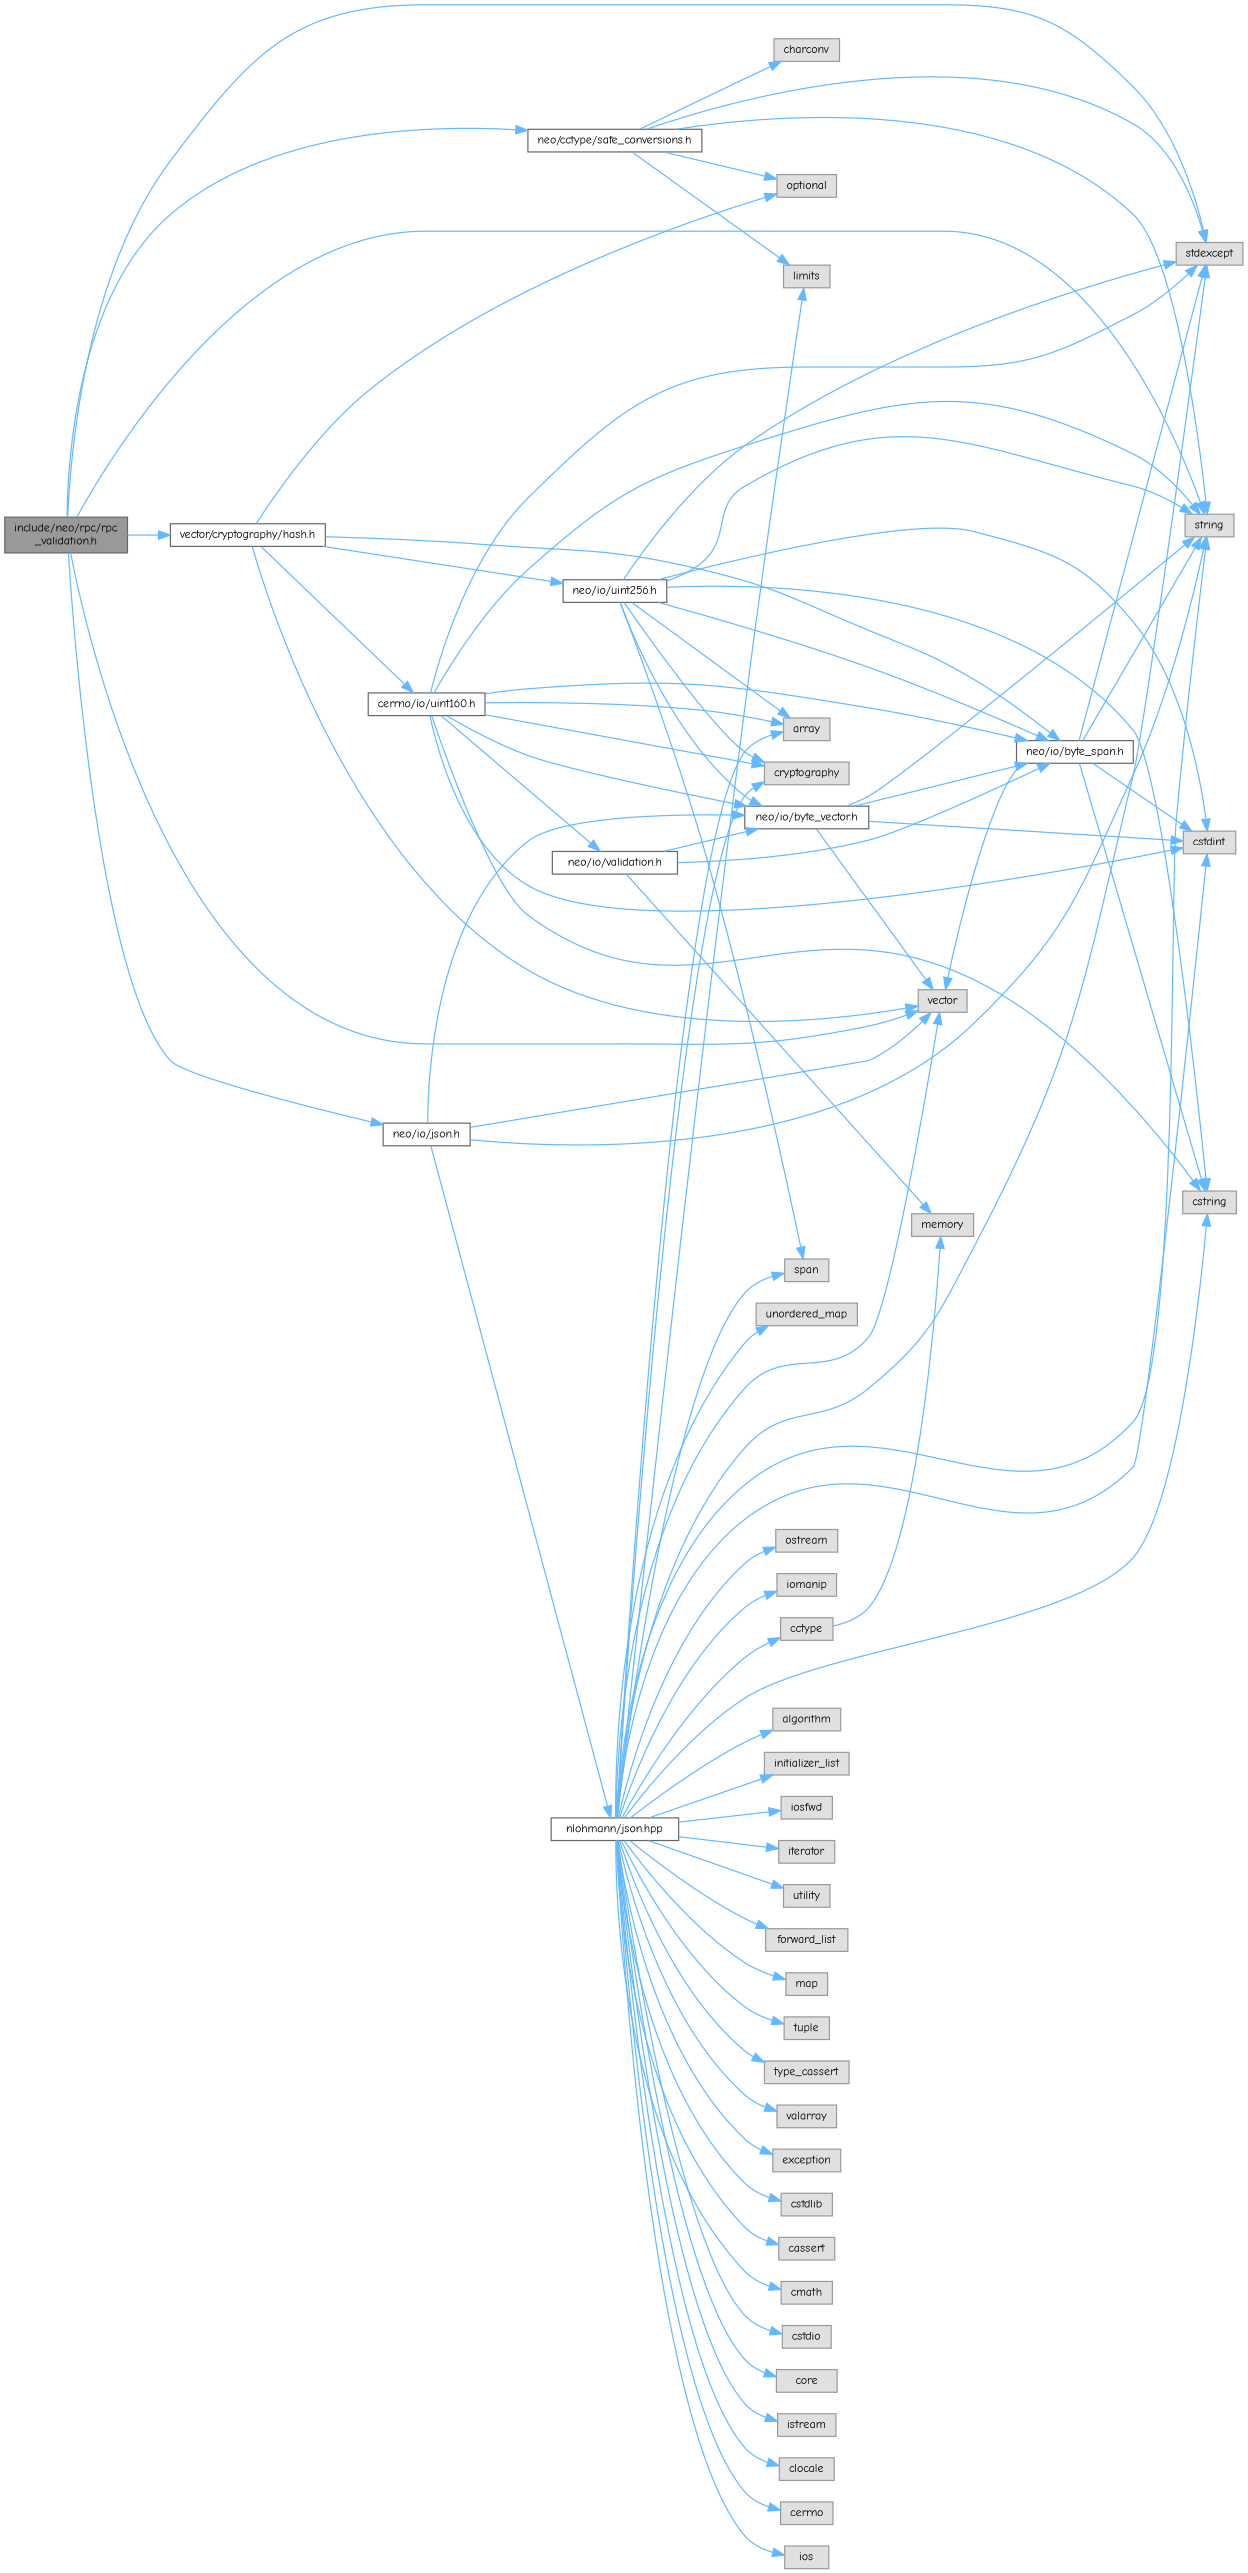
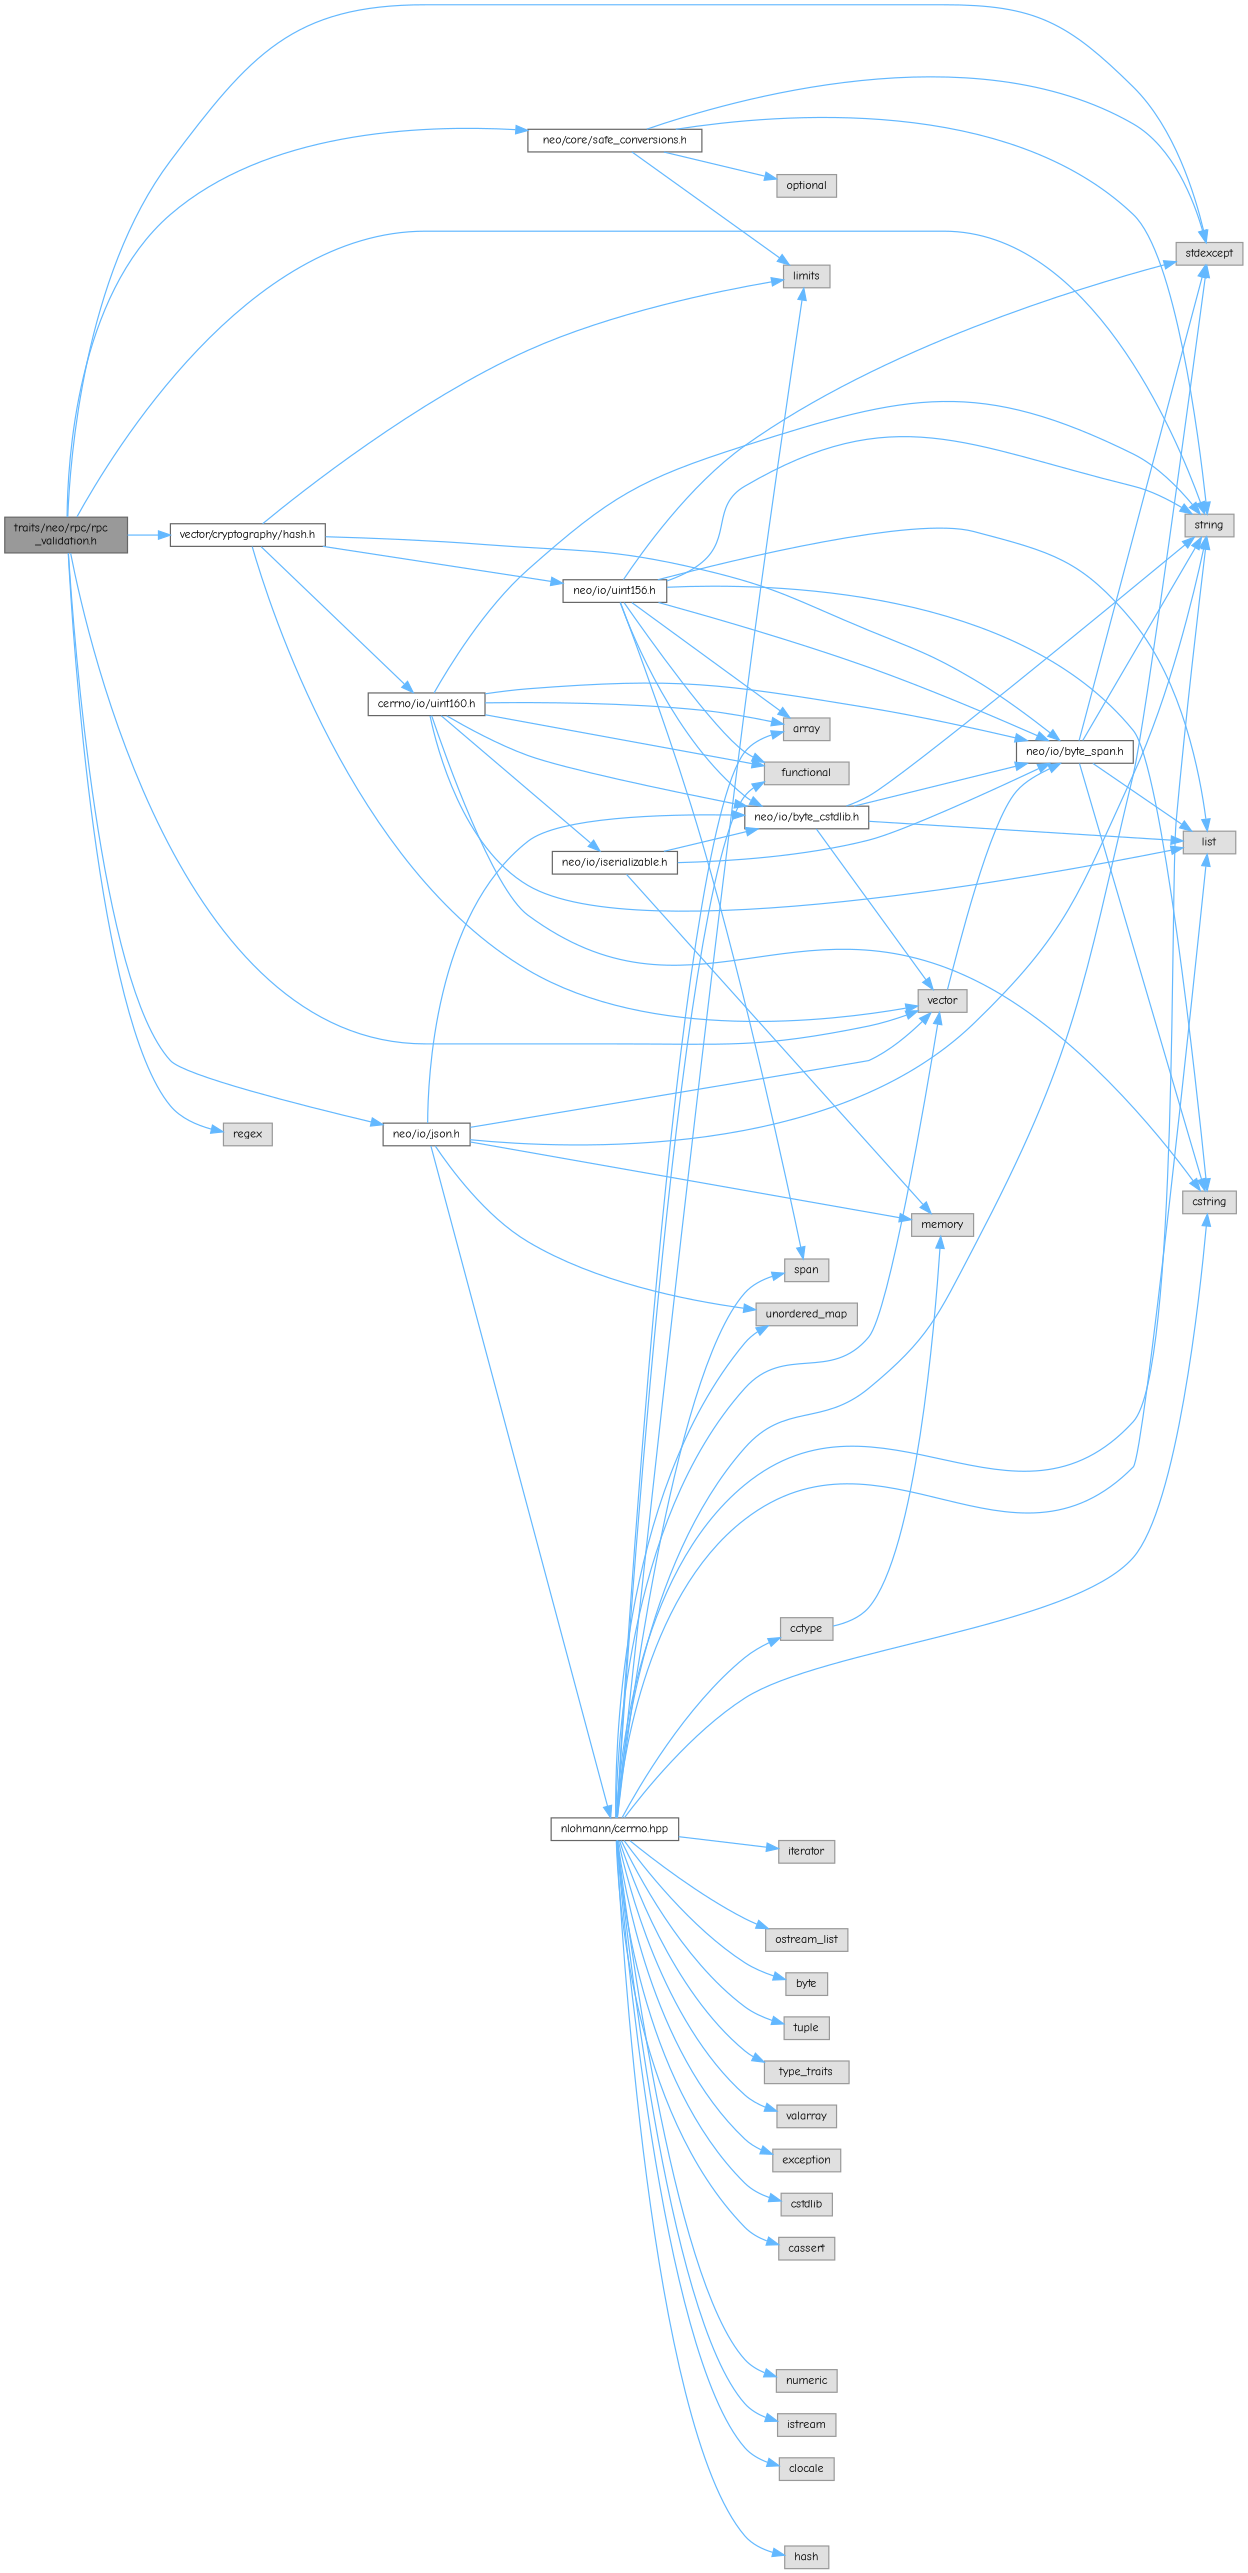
(807, 50) -> none
(615, 141) -> (615, 141)
(480, 316) -> (499, 364)
(740, 371) -> none
(66, 535) -> (66, 535)
(615, 591) -> (615, 591)
(807, 773) -> (807, 773)
(807, 817) -> (807, 817)
(1210, 843) -> (1210, 843)
(615, 863) -> (615, 863)
(976, 867) -> (982, 869)
none -> (248, 1134)
none -> (695, 1182)
none -> (569, 1262)
(807, 1541) -> none
(807, 1585) -> none
(807, 1720) -> none
(807, 1764) -> none
(807, 1808) -> none
(615, 1829) -> (615, 1829)
(807, 1896) -> none
(807, 1940) -> (807, 1940)
(807, 1984) -> (807, 1984)
(807, 2072) -> (807, 2072)
(807, 2293) -> none
(807, 2337) -> none
(807, 2381) -> (807, 2381)
(807, 2513) -> none
(807, 2557) -> (807, 2557)
